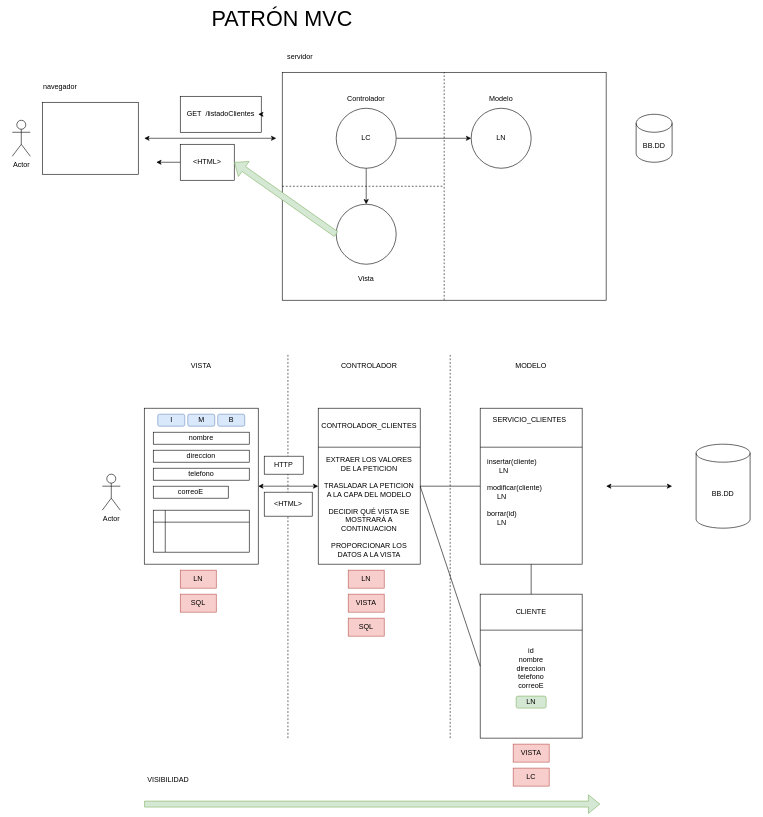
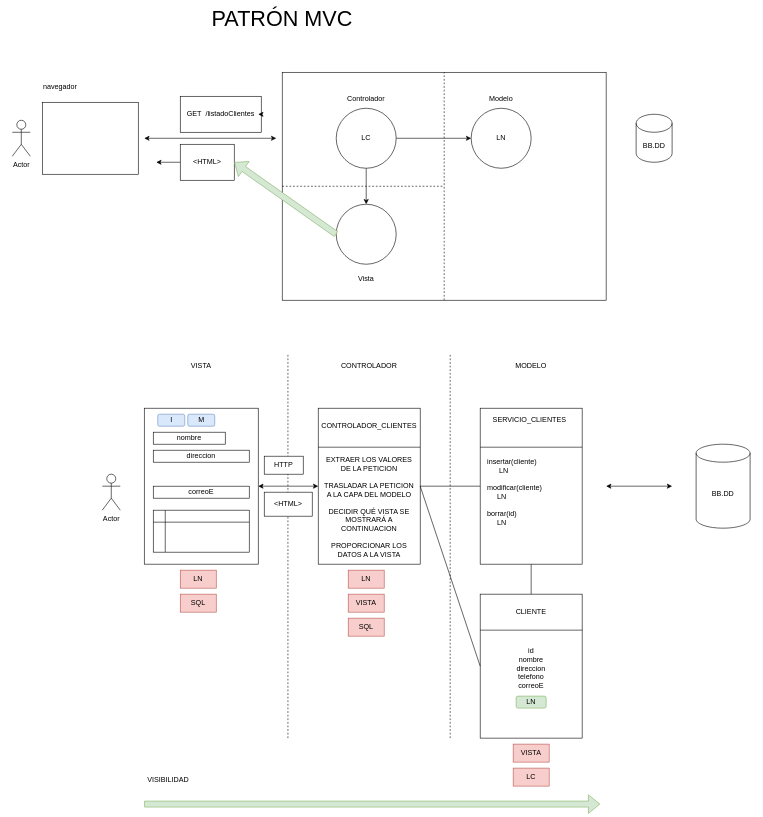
(300, 57) -> none
(231, 420) -> none
(201, 438) -> (189, 438)
(201, 474) -> none
(191, 492) -> (201, 492)
